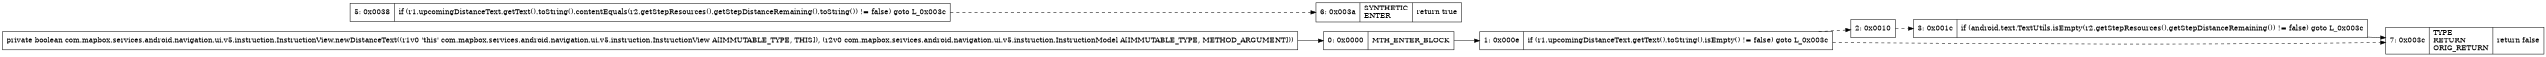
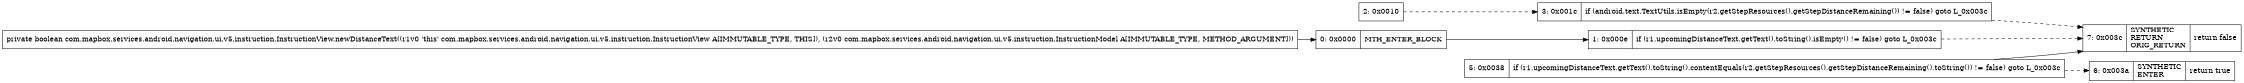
(1832, 31) -> none
(2443, 33) -> (2153, 30)
(2374, 37) -> (2035, 23)
none -> (2036, 56)
